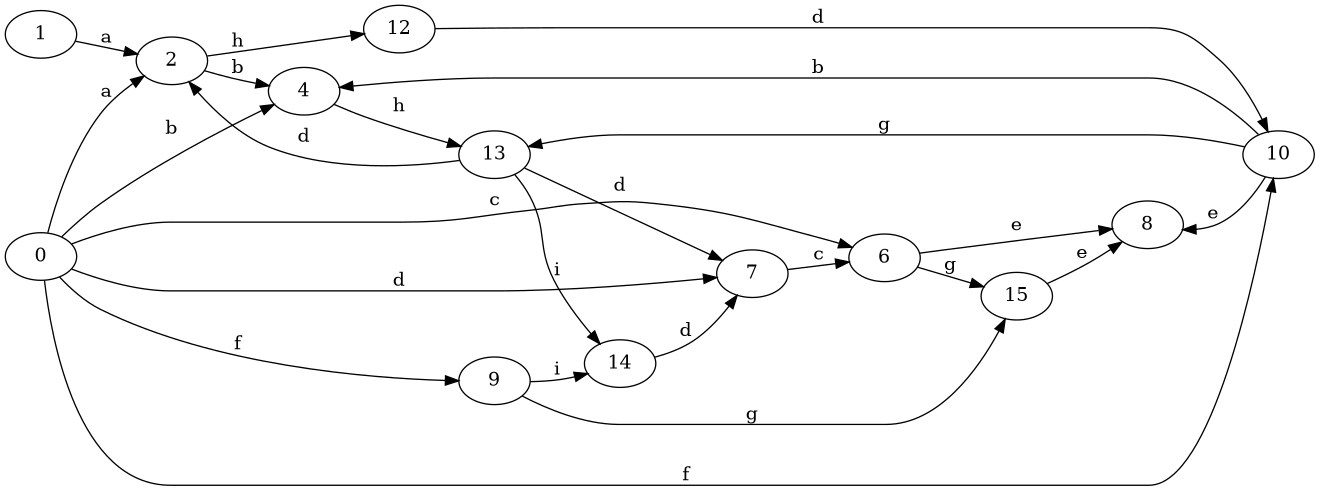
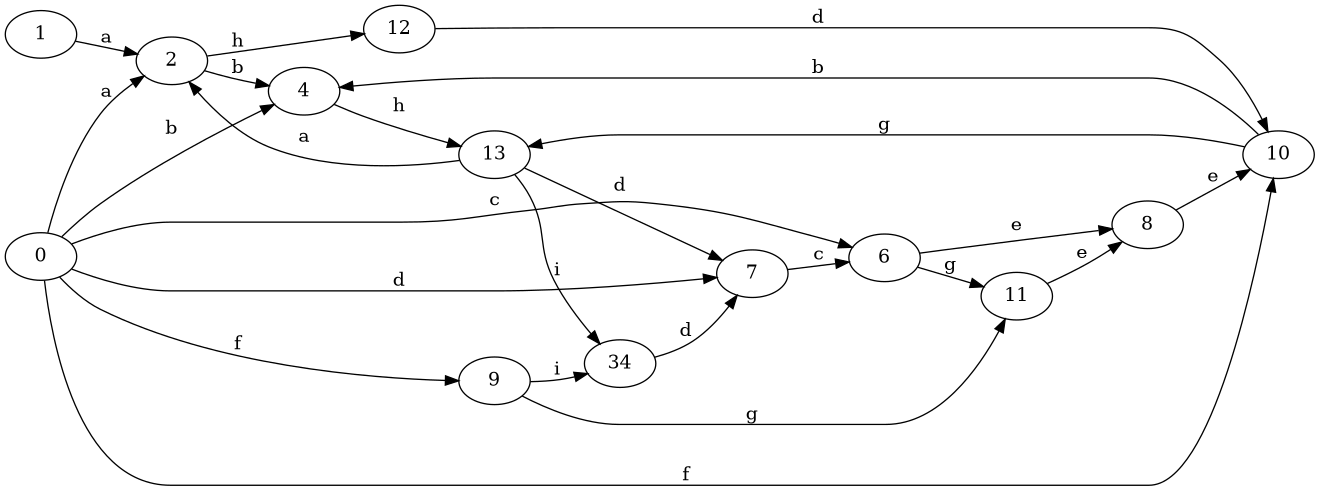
(304, 137) -> (304, 137)
(1237, 212) -> (1207, 193)
(1017, 296) -> (1017, 296)
(620, 364) -> (620, 364)
